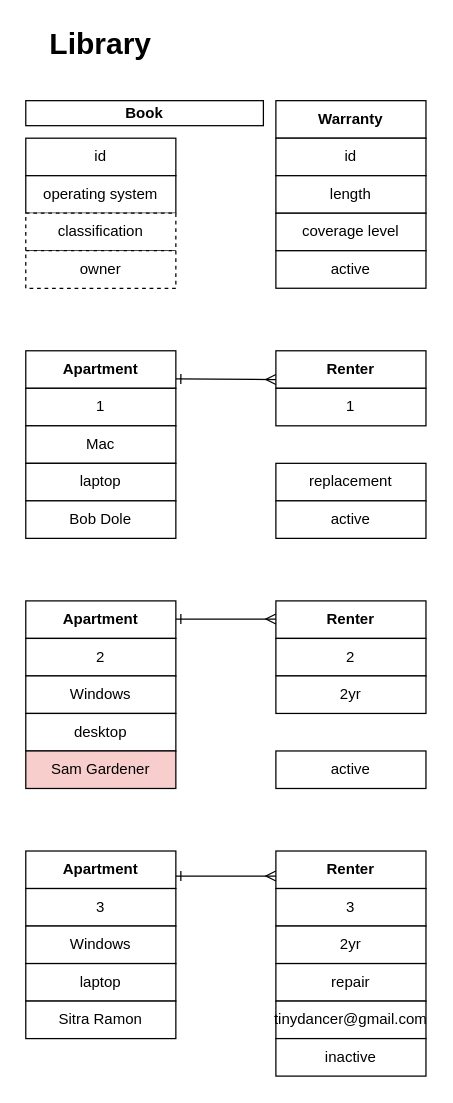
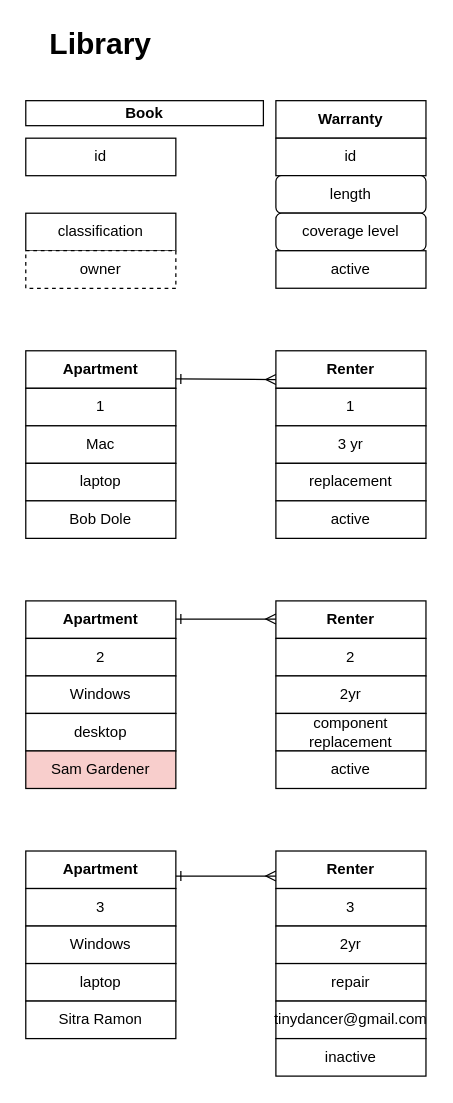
(101, 194) -> none
(351, 194) -> (351, 194)
(101, 232) -> (101, 232)
(351, 232) -> (351, 232)
none -> (351, 444)
none -> (351, 732)
